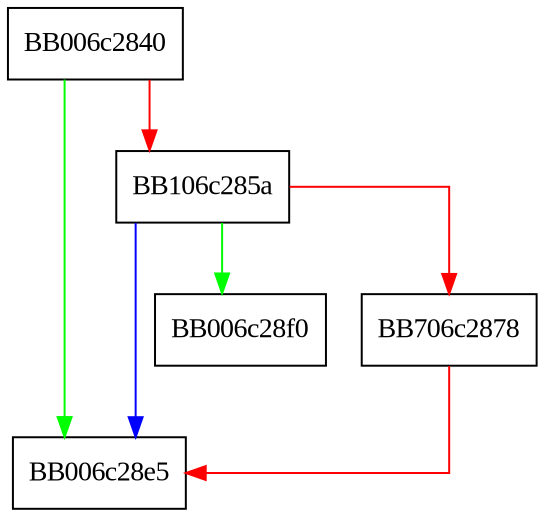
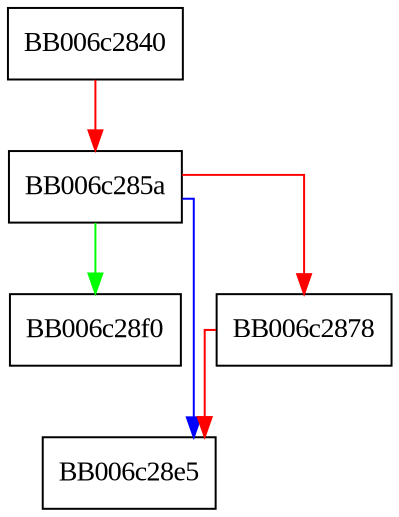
(203, 187) -> (95, 187)
(65, 248) -> none
(449, 330) -> (304, 330)
